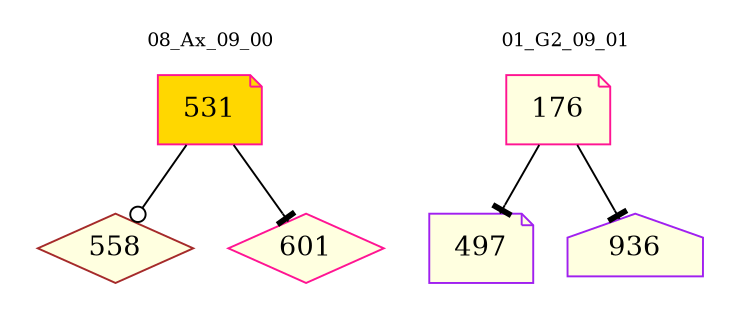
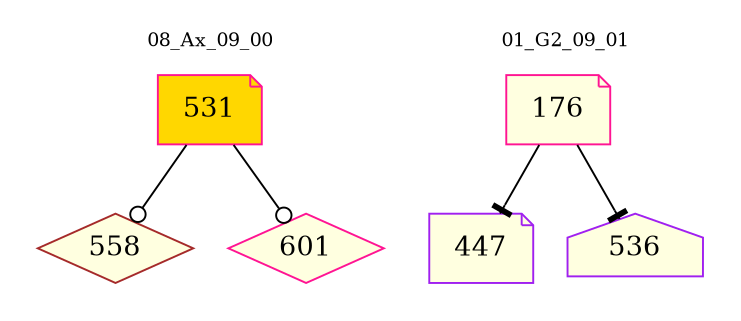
(258, 179) -> (256, 177)
(481, 248) -> (481, 248)
(635, 248) -> (635, 248)
